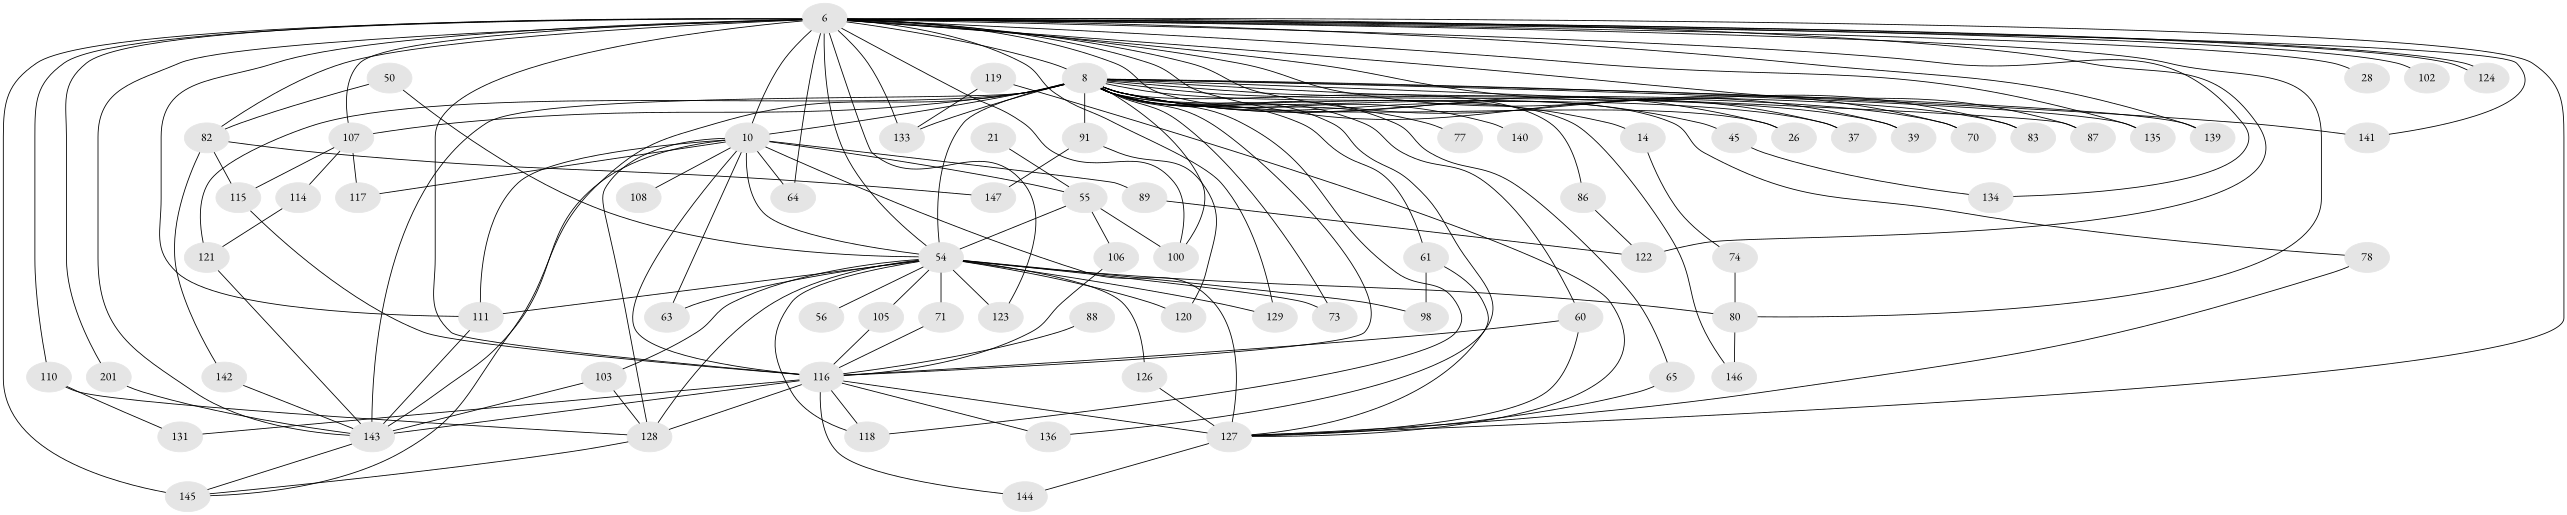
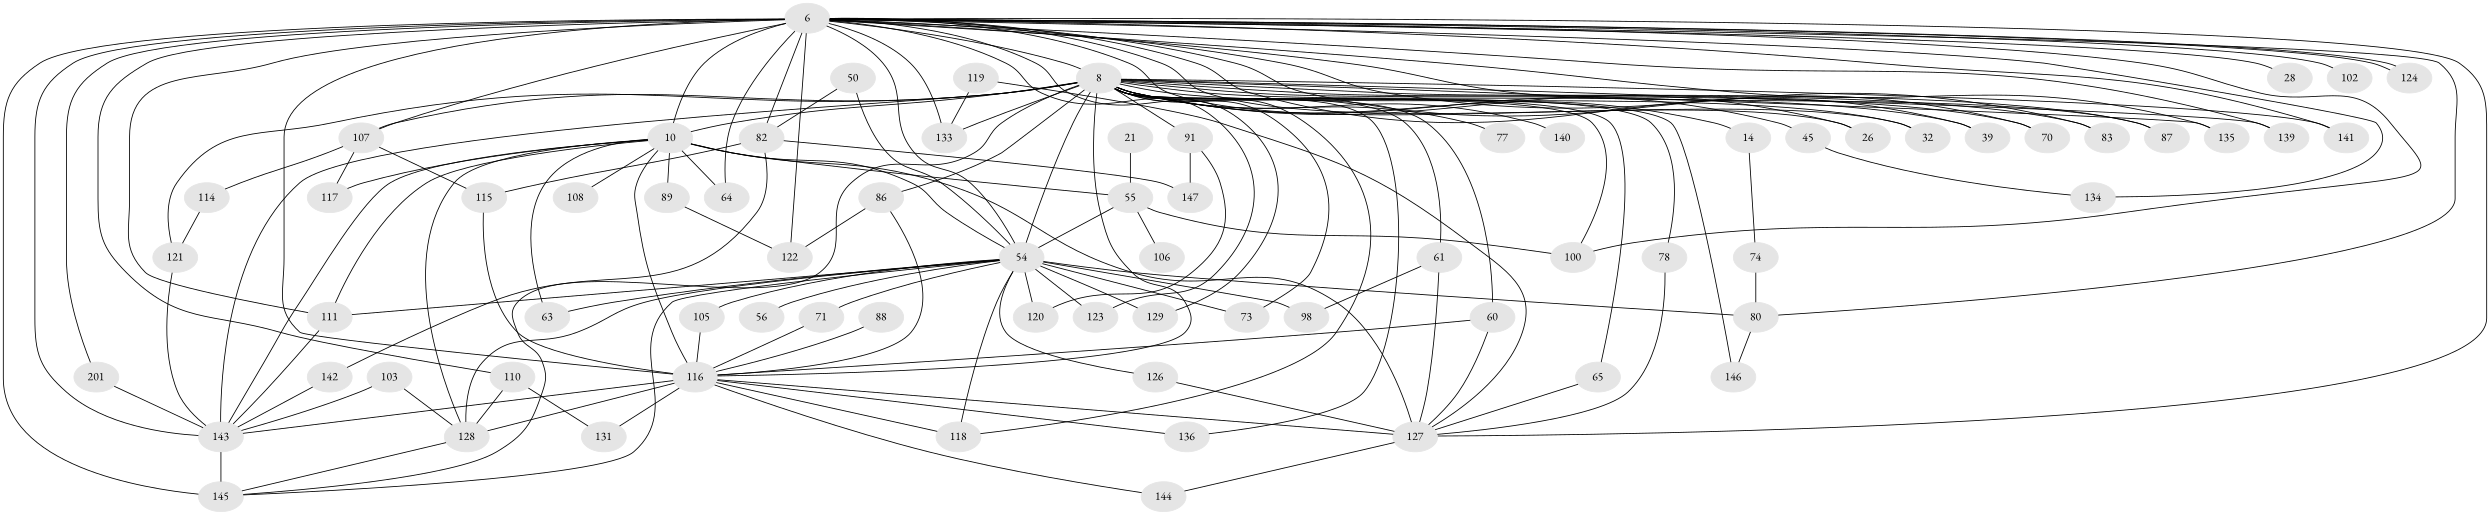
(1854, 138) -> (1928, 138)
(746, 296) -> (650, 430)
(1026, 334) -> (881, 350)
